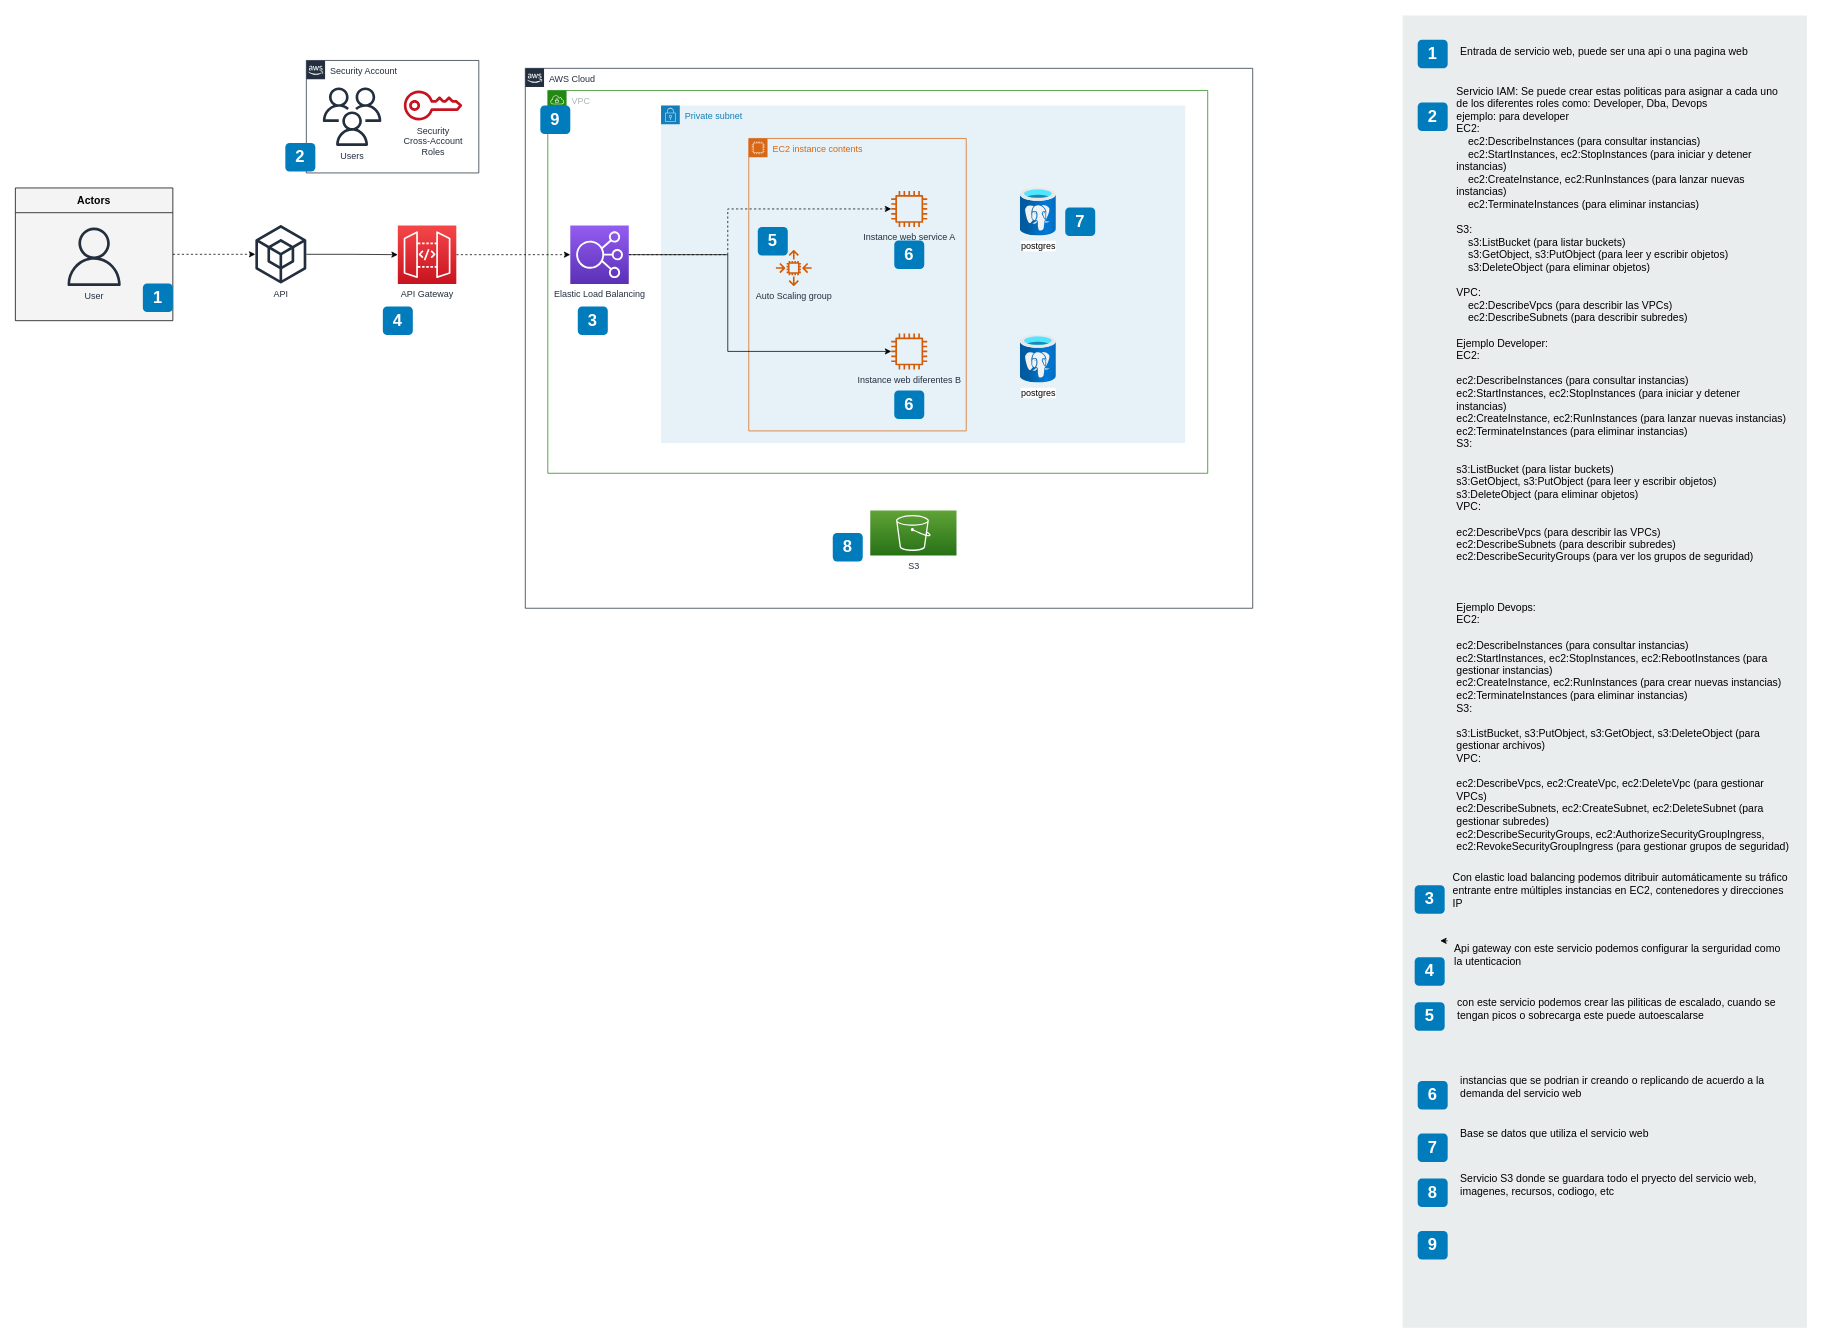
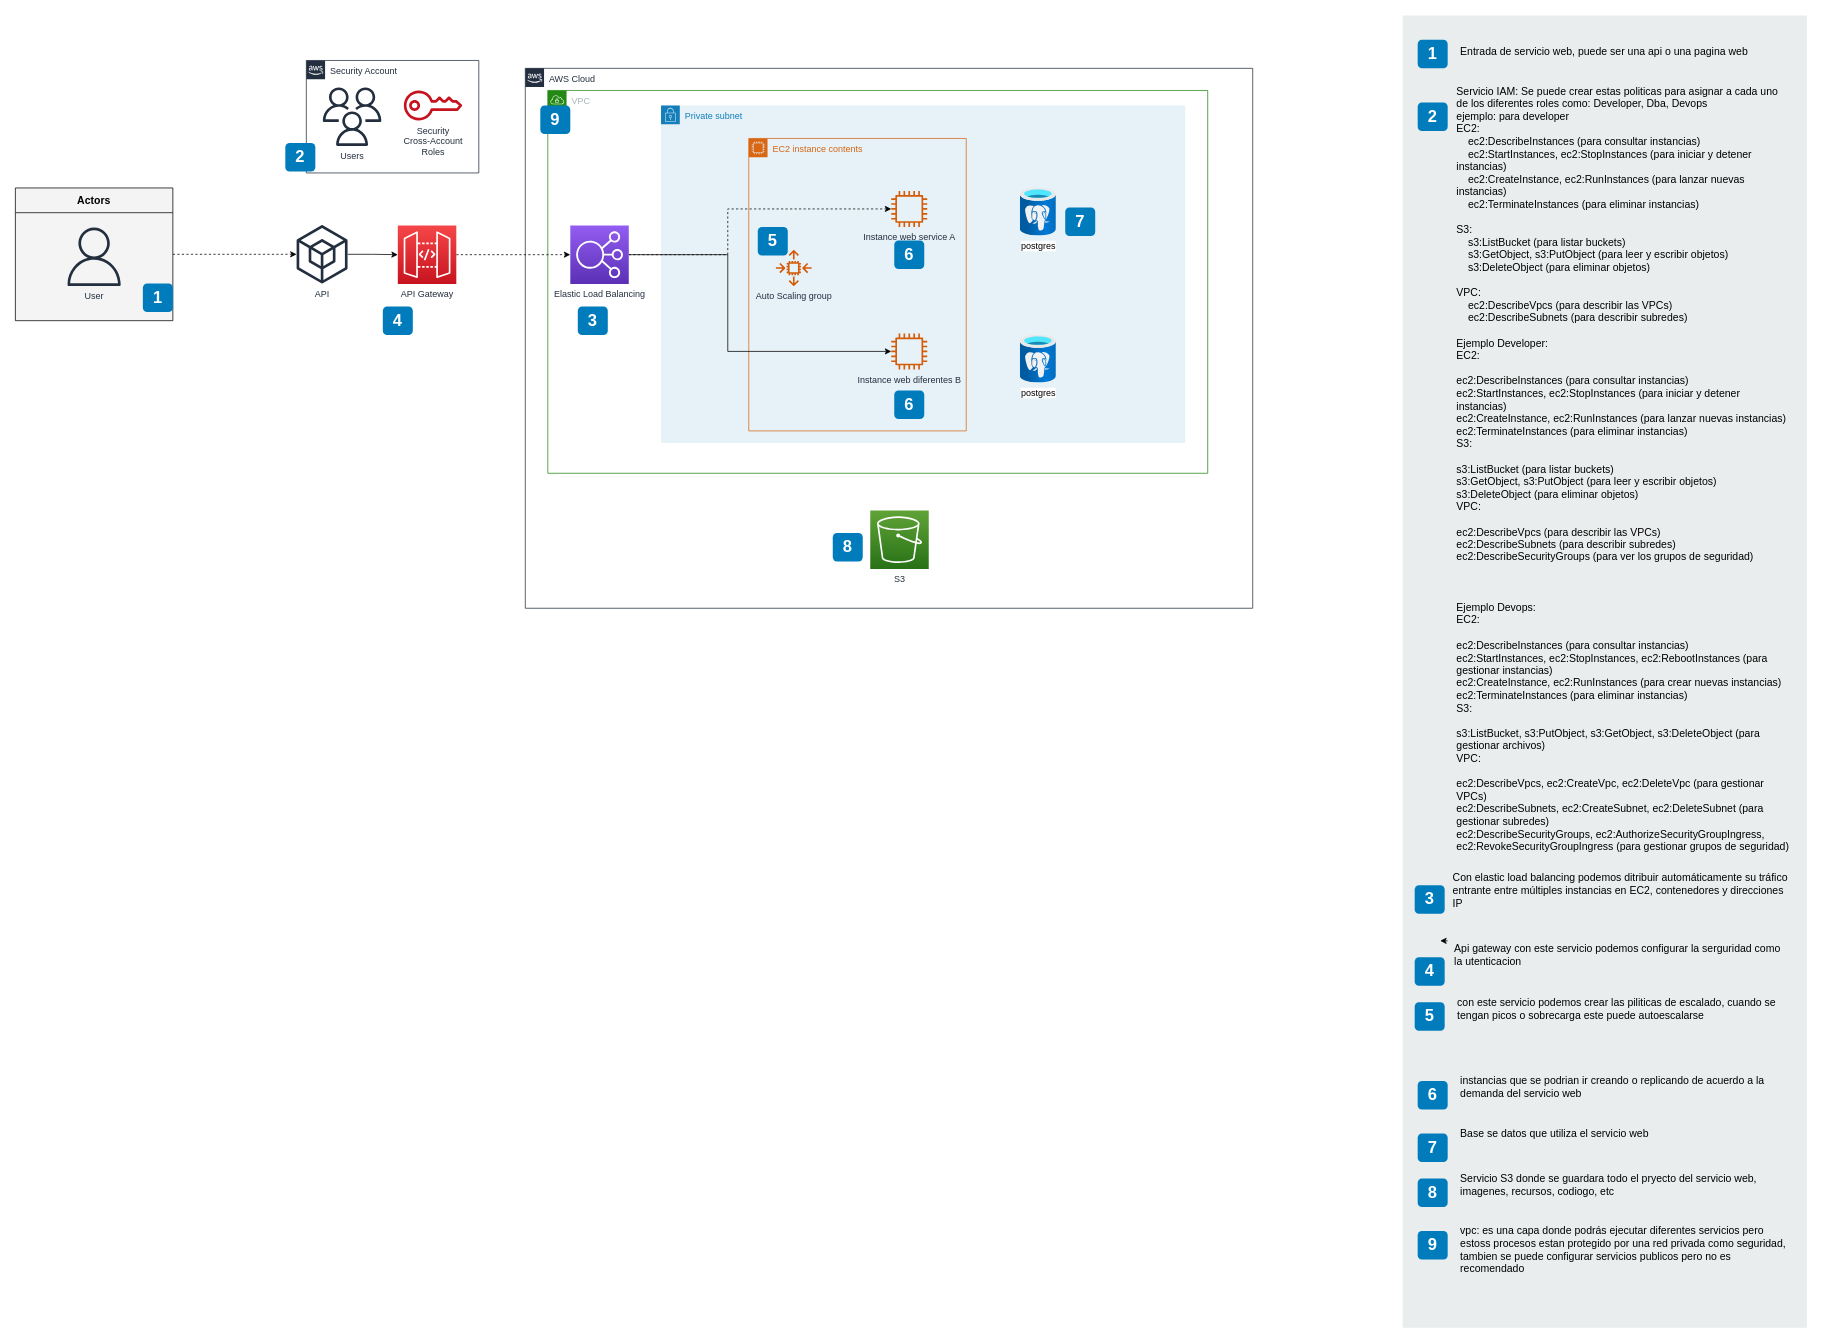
(281, 254) -> (322, 254)
(914, 533) -> (900, 540)
none -> (1628, 1245)
